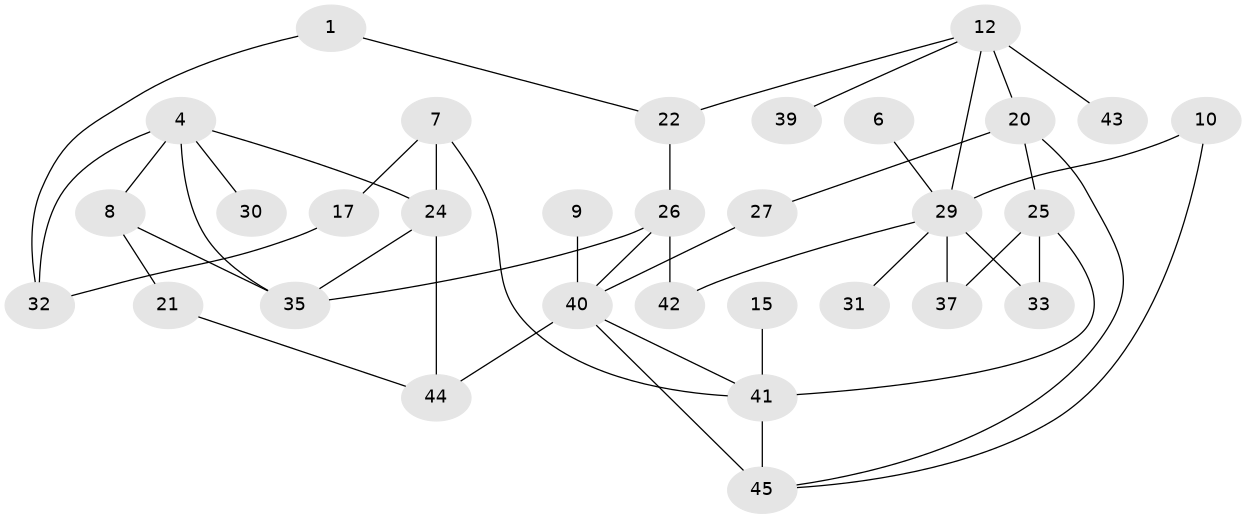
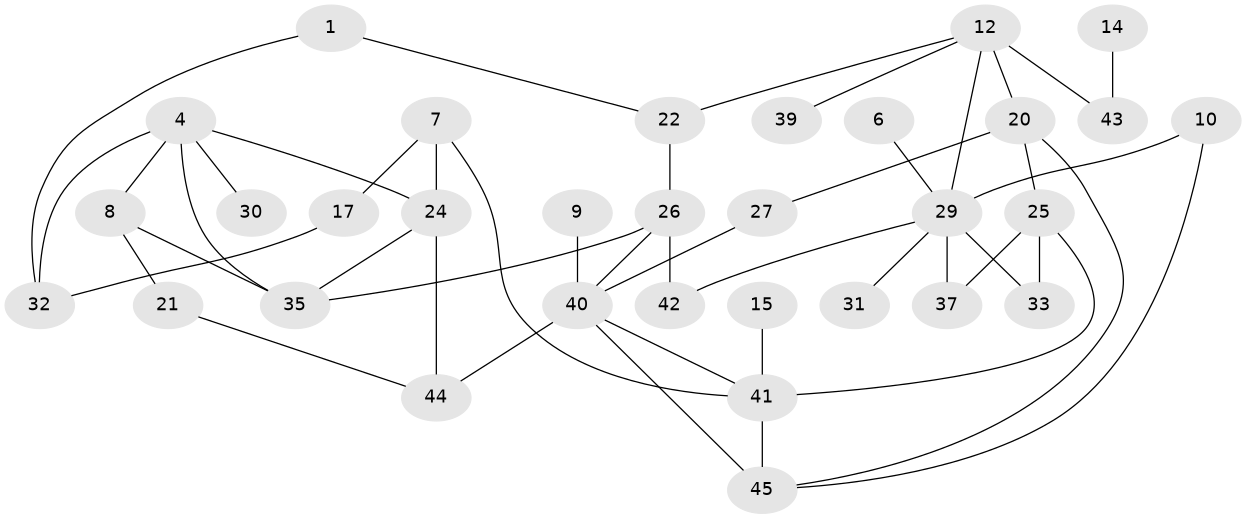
none -> (1113, 28)
